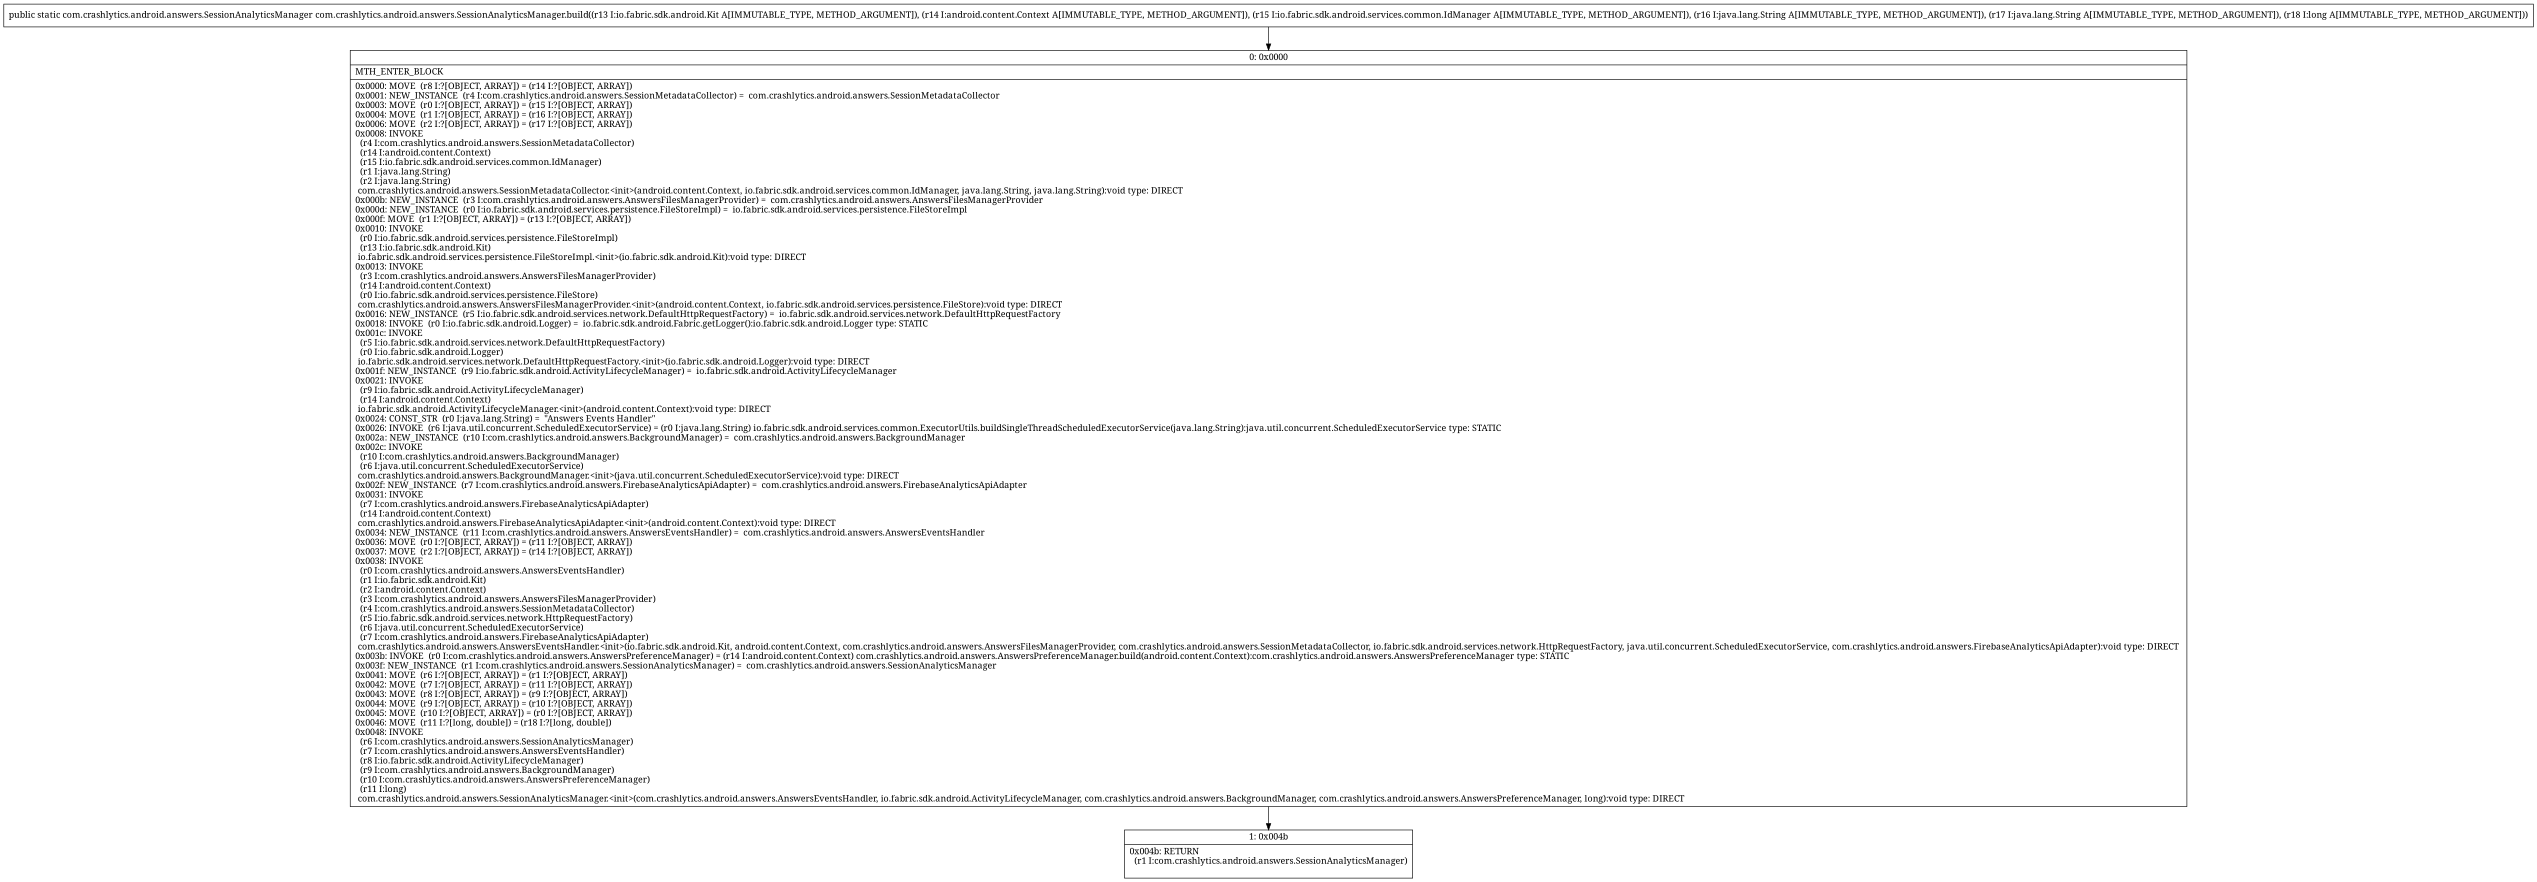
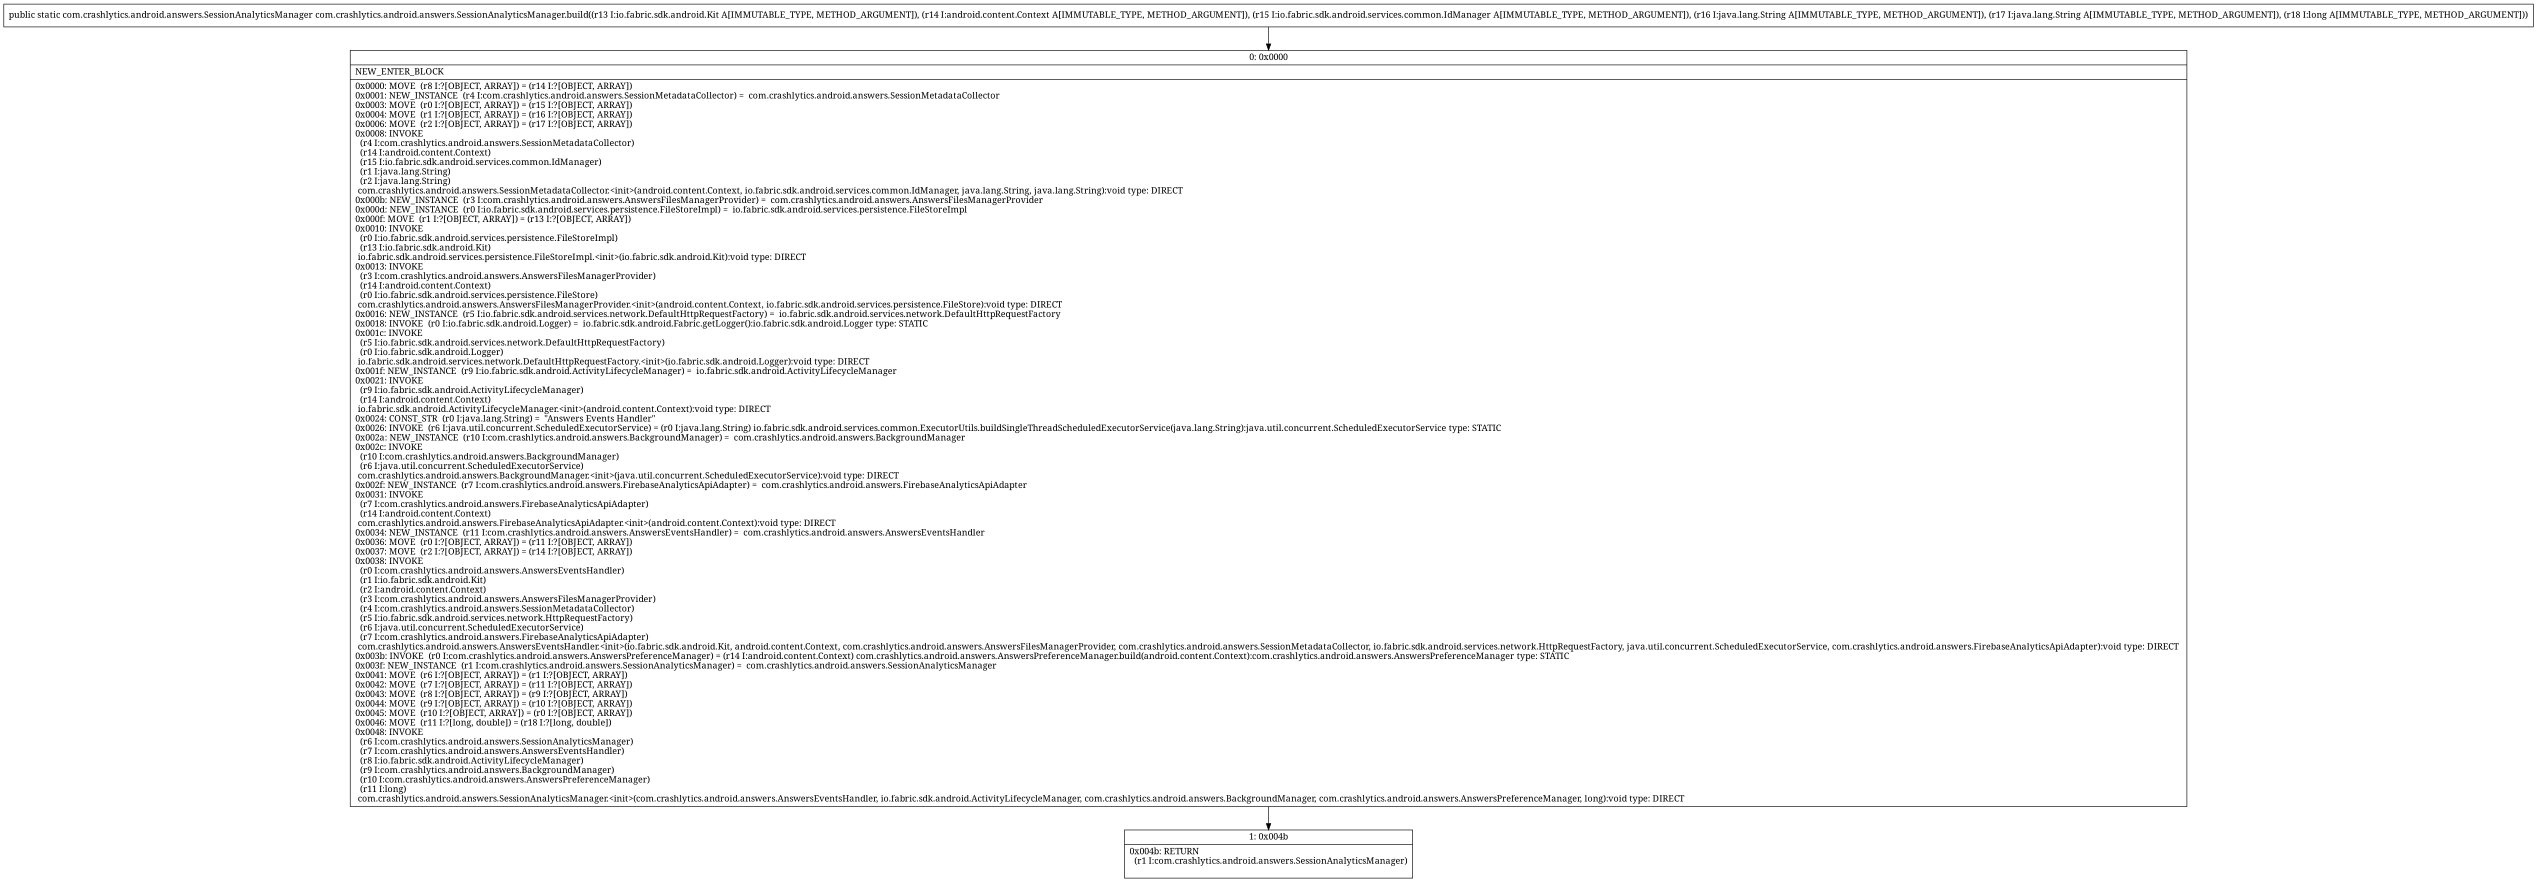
(399, 72) -> (400, 72)
